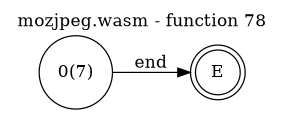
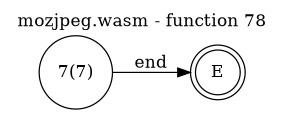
(76, 72) -> (76, 72)
